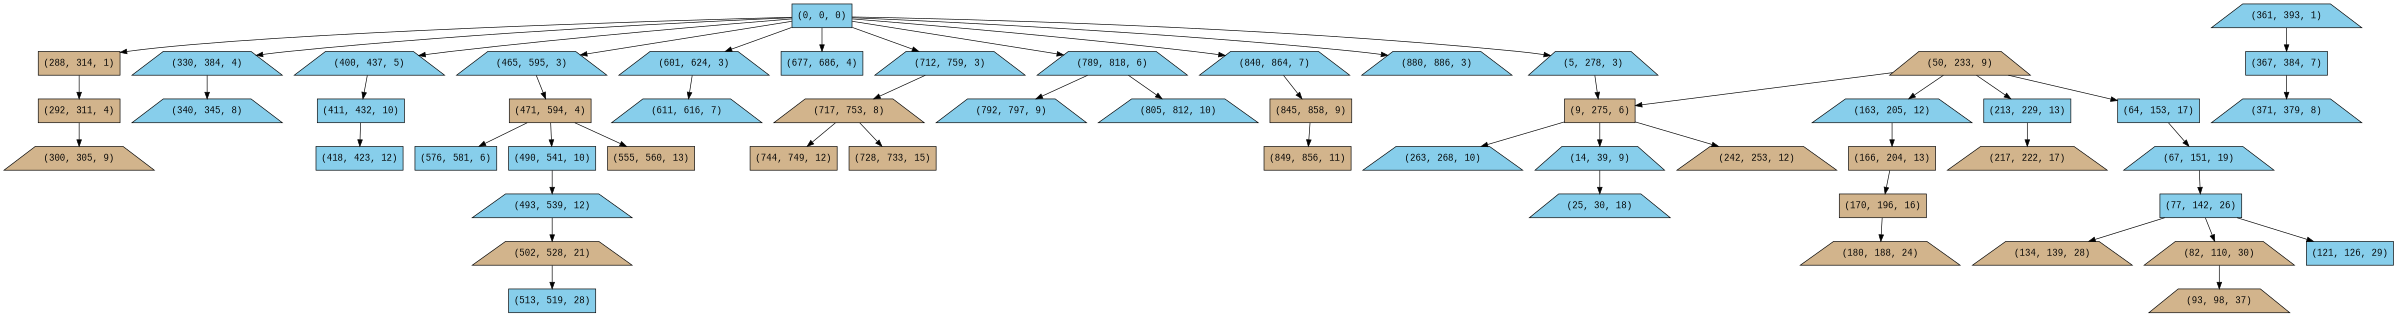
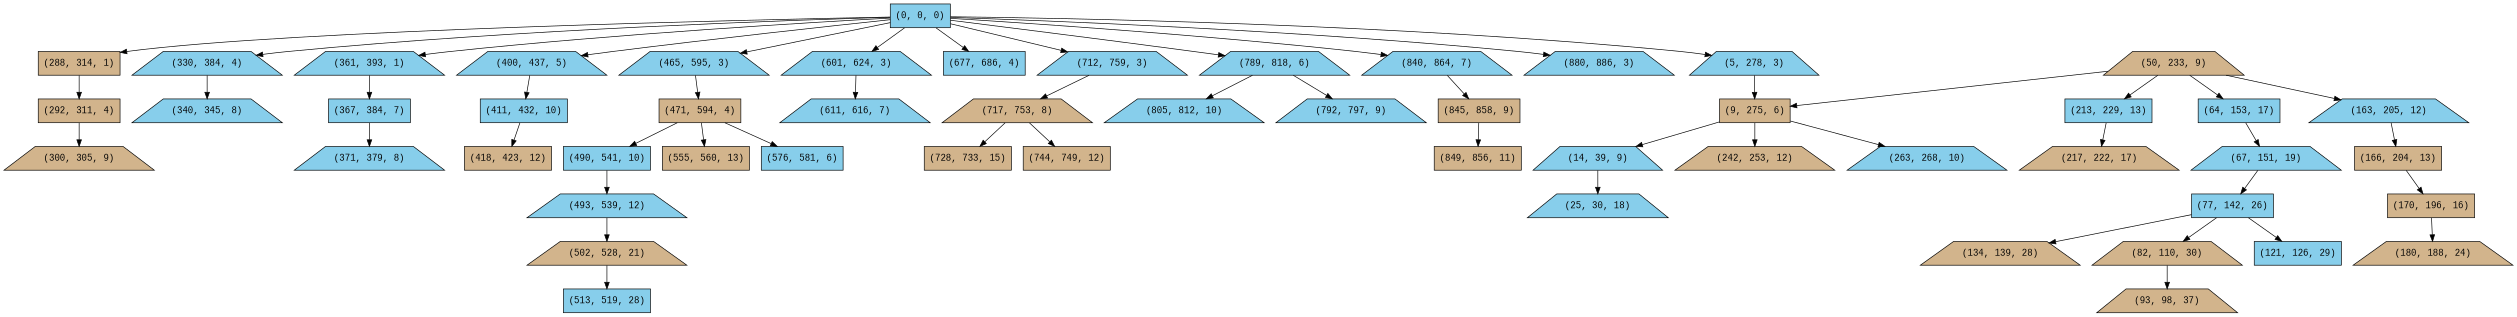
none -> (657, 33)
(360, 158) -> (508, 158)
